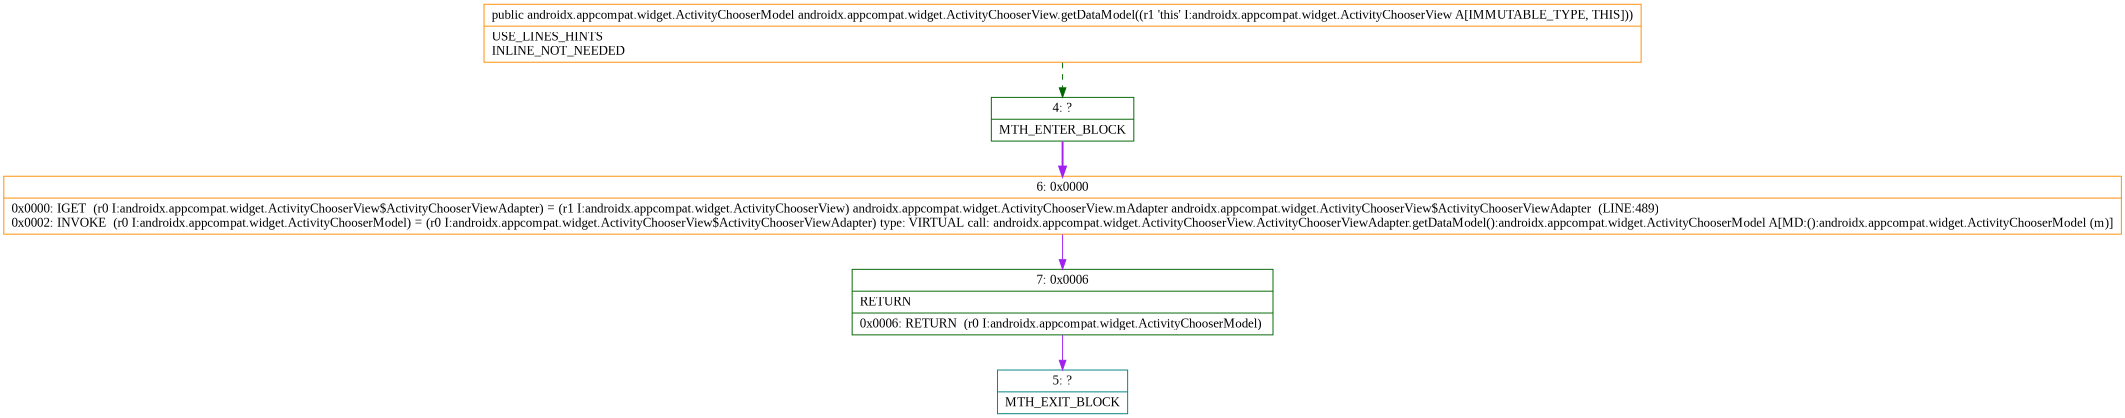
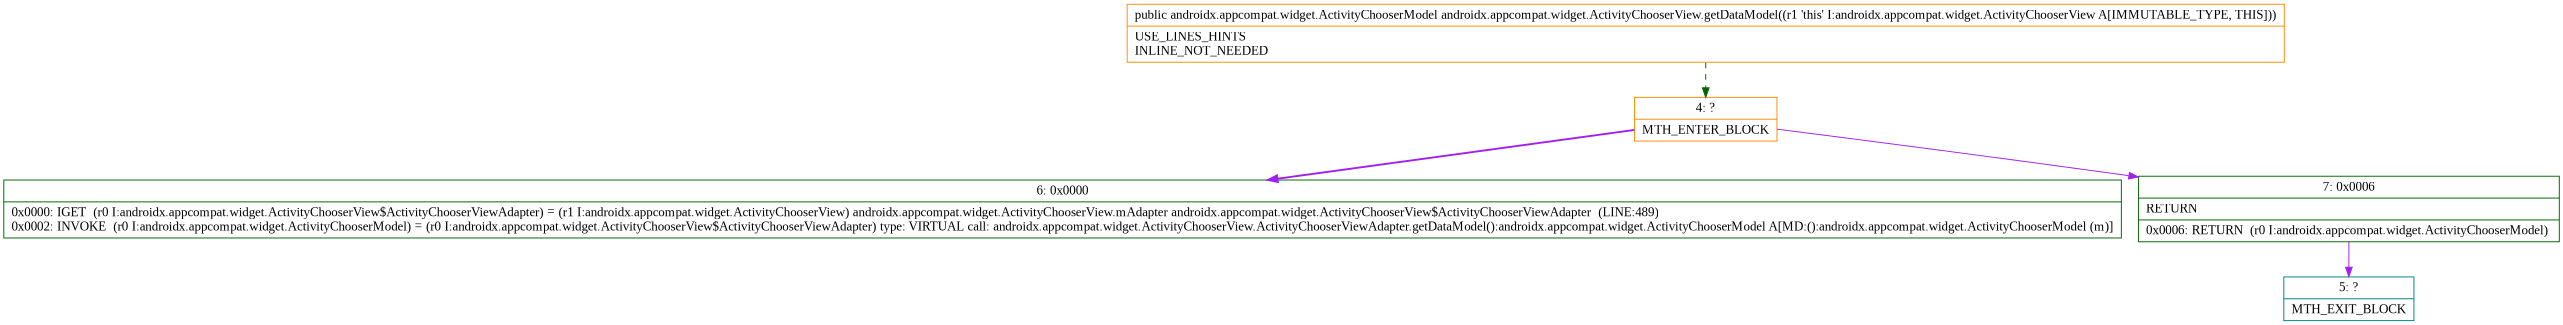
(1063, 119) -> (1706, 119)
(1063, 205) -> (1063, 209)
(1063, 247) -> (1953, 152)
